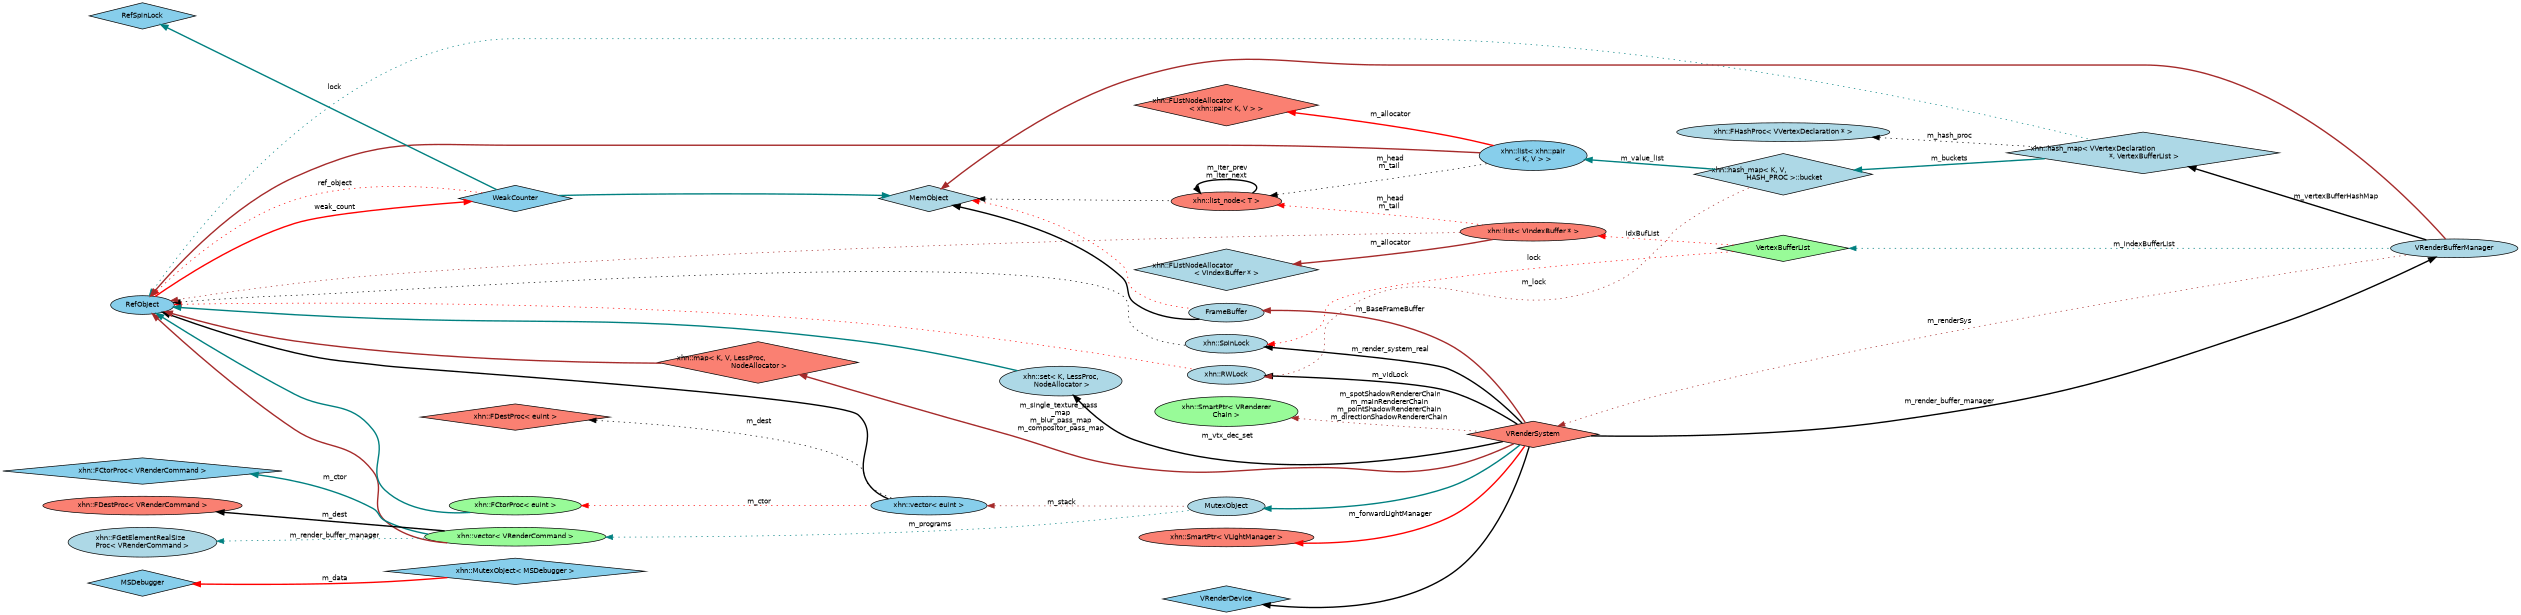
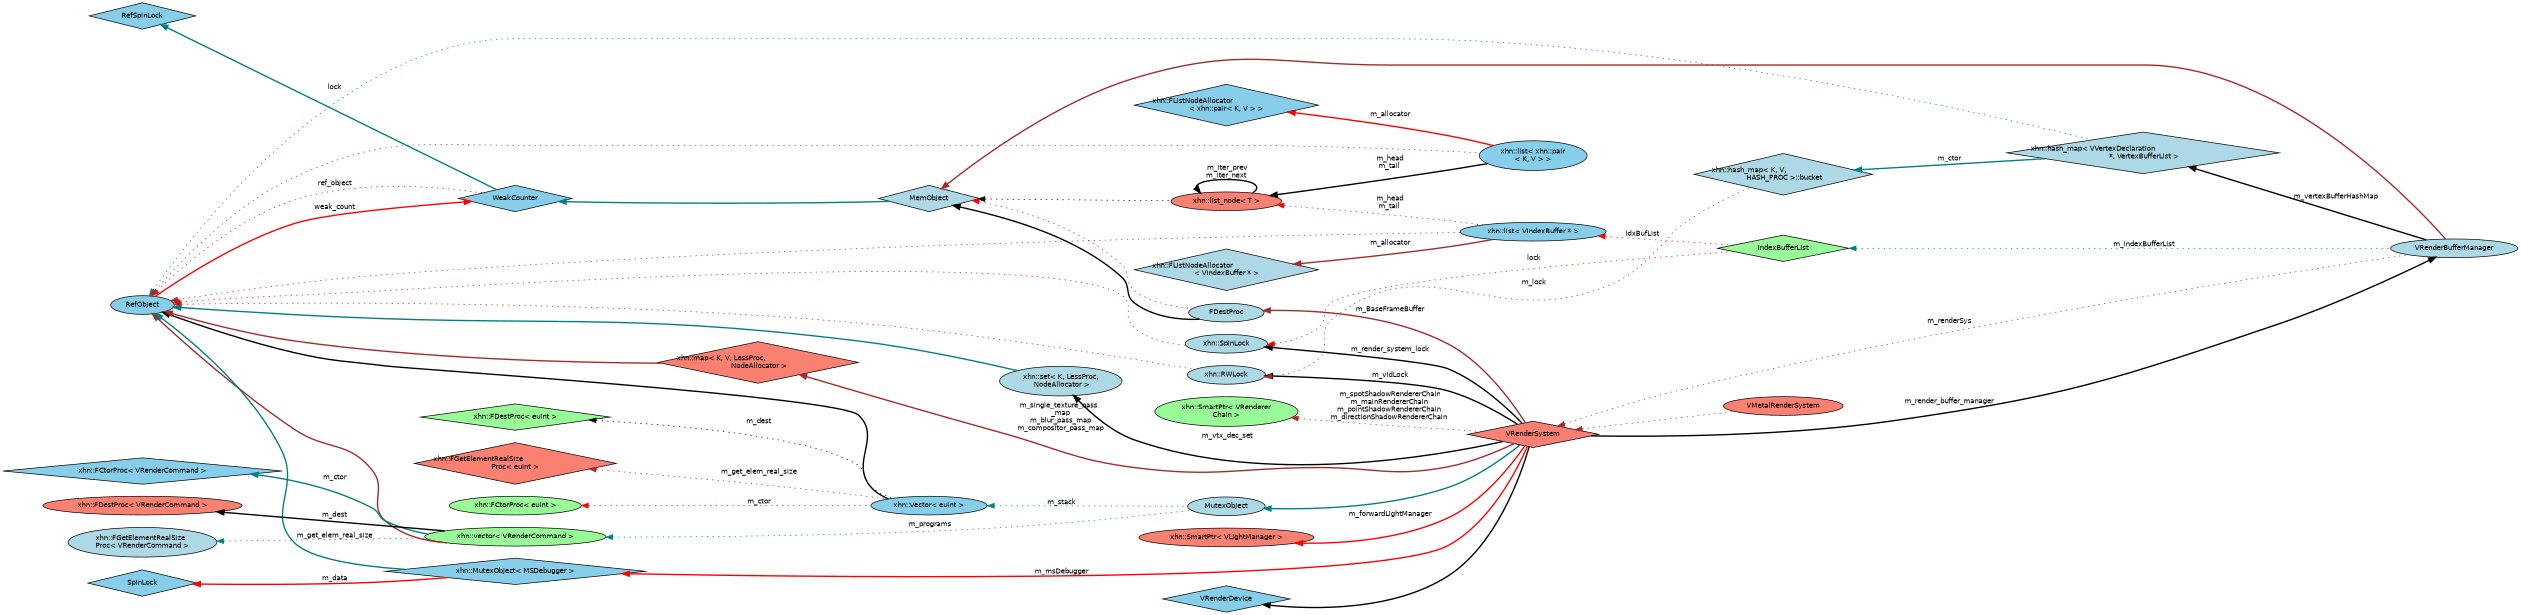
(1226, 105) -> (1226, 105)
(1783, 132) -> none
(794, 145) -> (794, 145)
(1948, 159) -> (1948, 159)
(1654, 165) -> none
(1383, 180) -> (1383, 180)
(721, 194) -> (728, 203)
(1533, 232) -> (1533, 232)
(1783, 248) -> (1783, 248)
(698, 275) -> (698, 275)
(1226, 313) -> (1226, 313)
(1389, 350) -> (1389, 350)
none -> (1783, 406)
(337, 407) -> (287, 465)
(515, 417) -> (515, 417)
none -> (515, 463)
(1091, 506) -> (1091, 506)
(334, 536) -> (334, 536)
none -> (1104, 575)
(142, 583) -> (142, 583)
